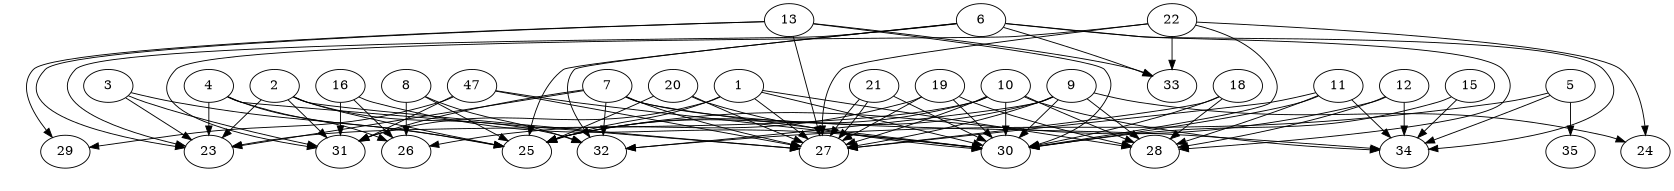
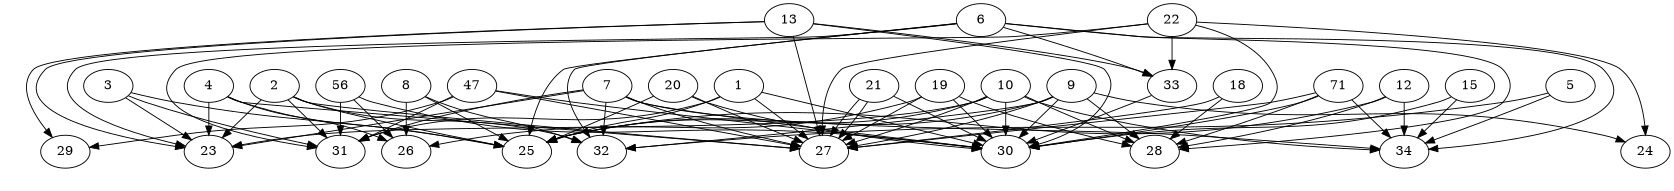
(340, 86) -> (340, 86)
(1338, 86) -> (1338, 86)
(942, 118) -> none
(1130, 125) -> (1114, 110)
(1571, 152) -> none
